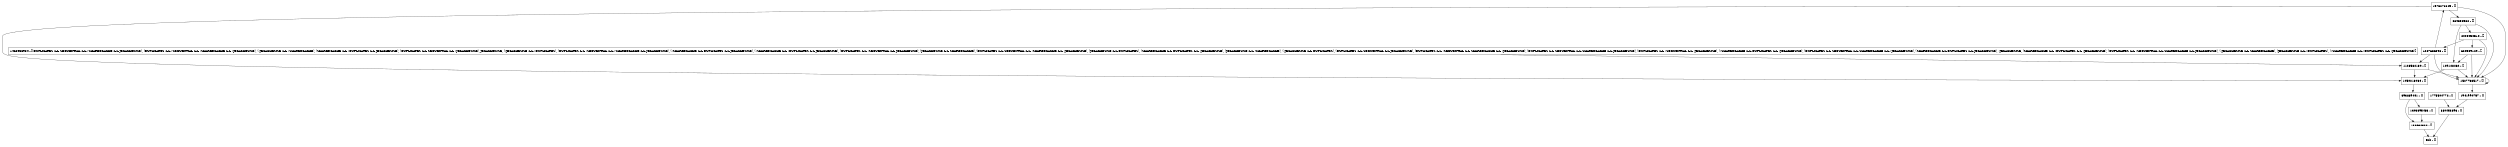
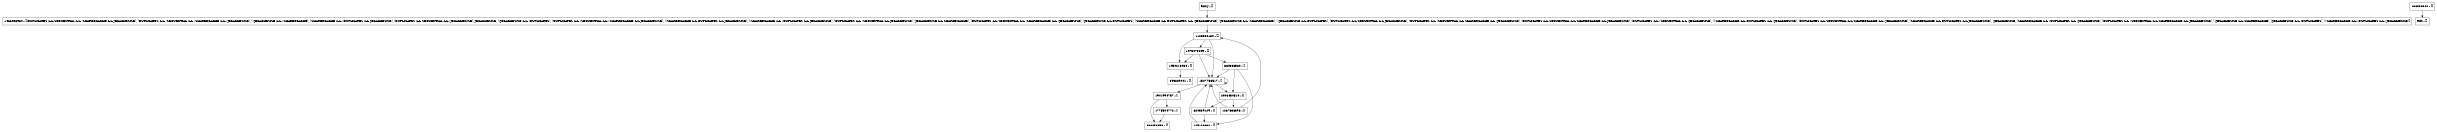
none -> (1207, 6)
(2439, 30) -> (1203, 43)
(2485, 57) -> (1221, 88)
(2435, 73) -> none
none -> (1167, 102)
(2406, 111) -> none
(2422, 111) -> none
(2442, 125) -> none
